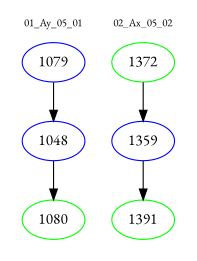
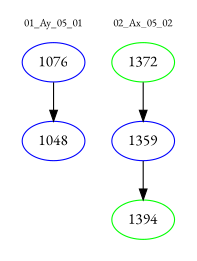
(54, 62) -> (54, 62)
(54, 220) -> none
(143, 220) -> (143, 220)
